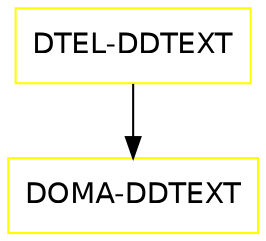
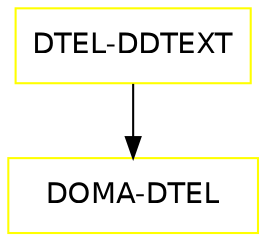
(133, 196) -> (133, 196)
